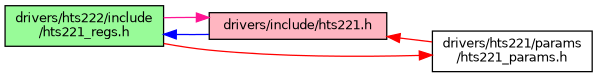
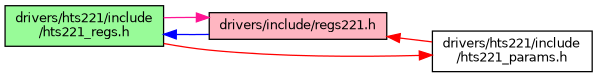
(84, 26) -> (84, 26)
(298, 26) -> (298, 26)
(512, 51) -> (512, 51)
